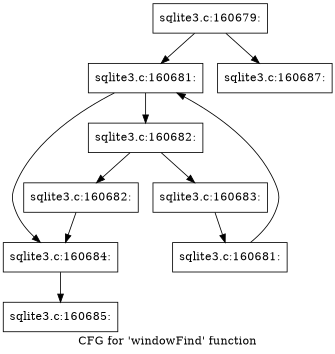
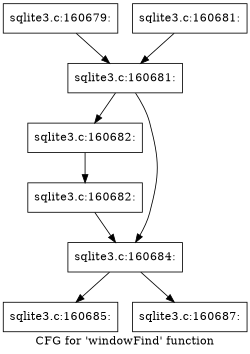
(240, 46) -> (154, 284)
(210, 198) -> none
